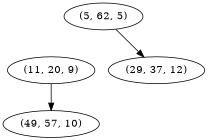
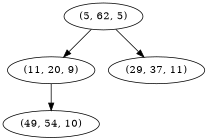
none -> (80, 40)
(157, 70) -> (157, 70)
(51, 124) -> (51, 124)
